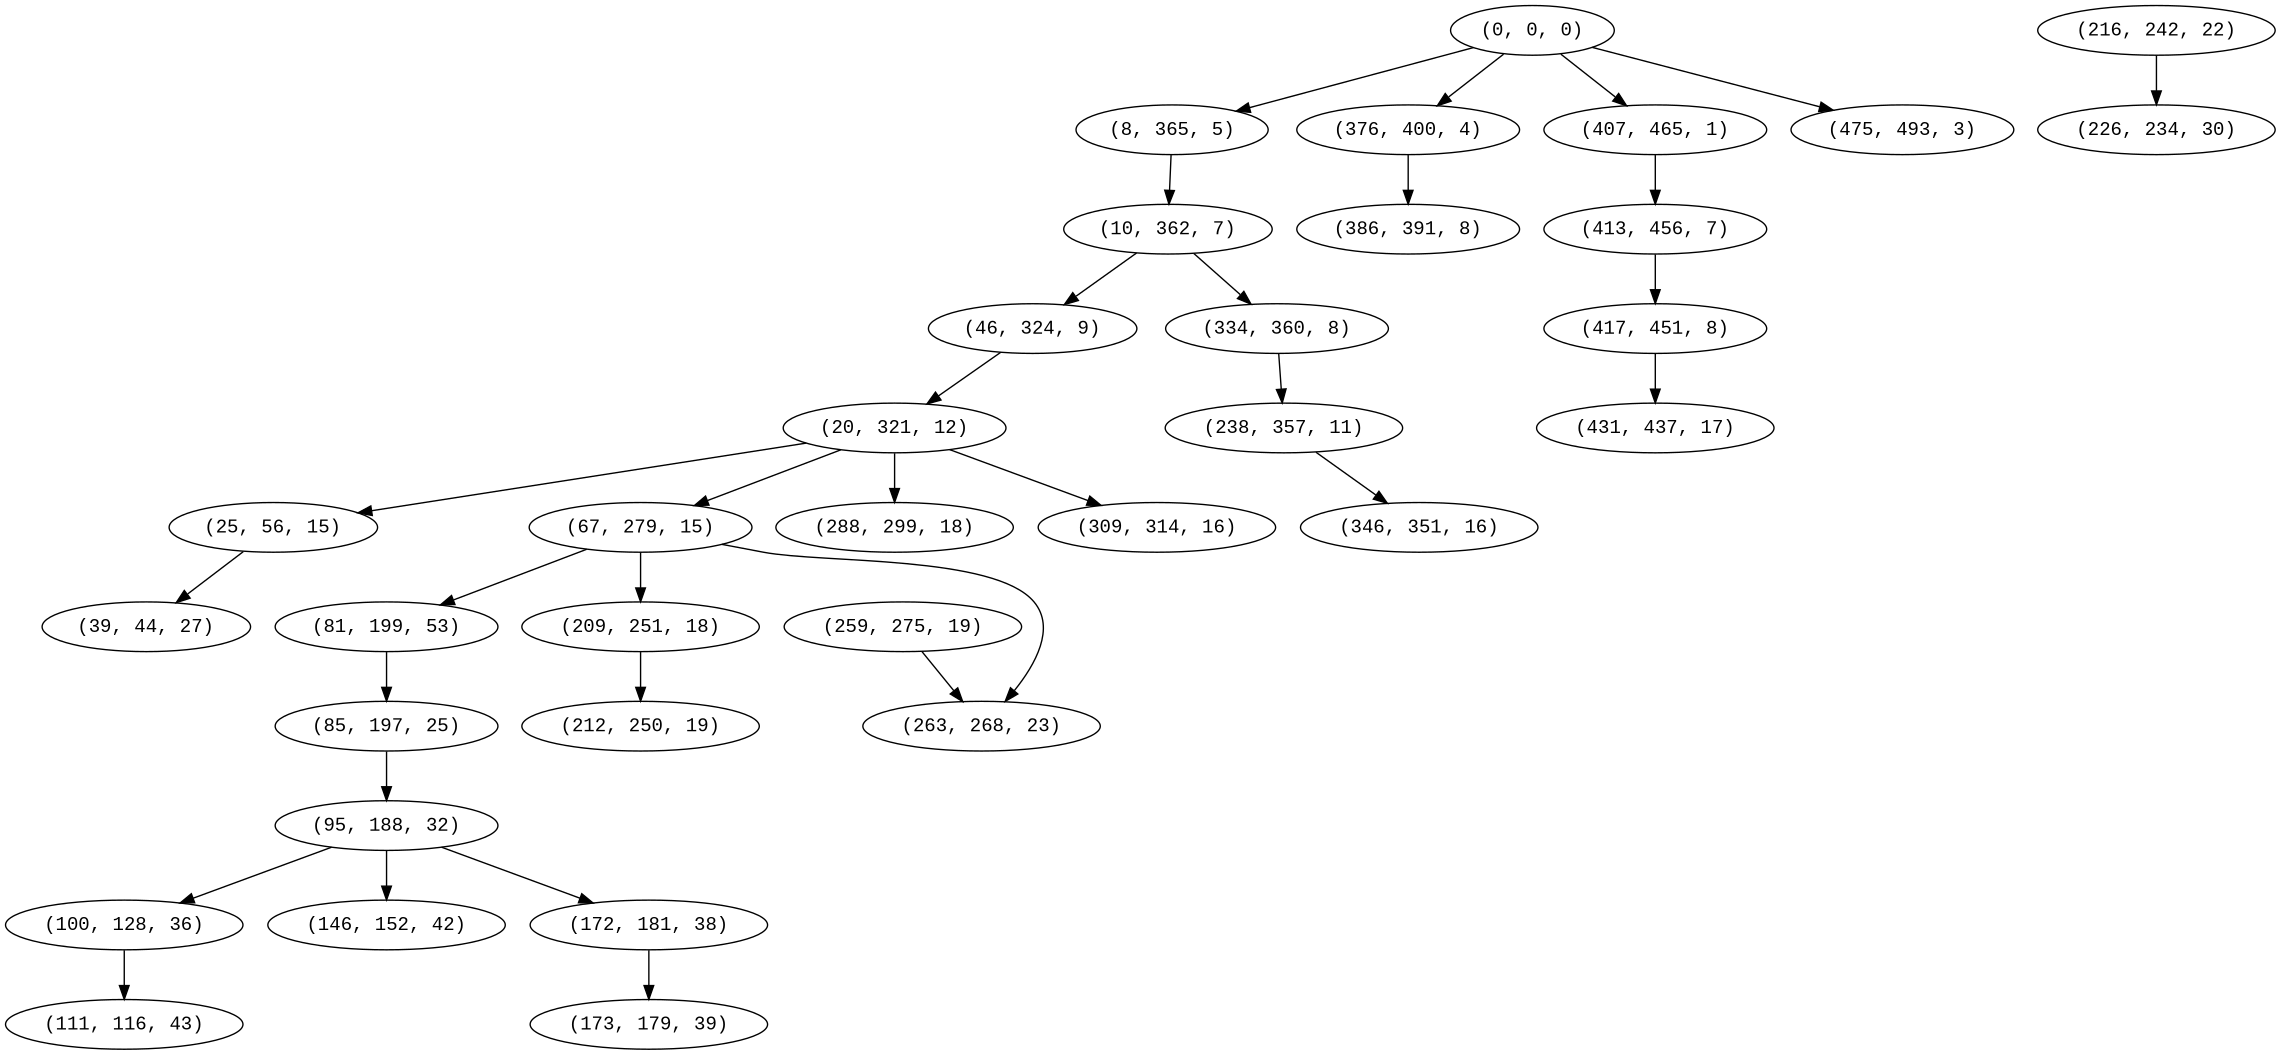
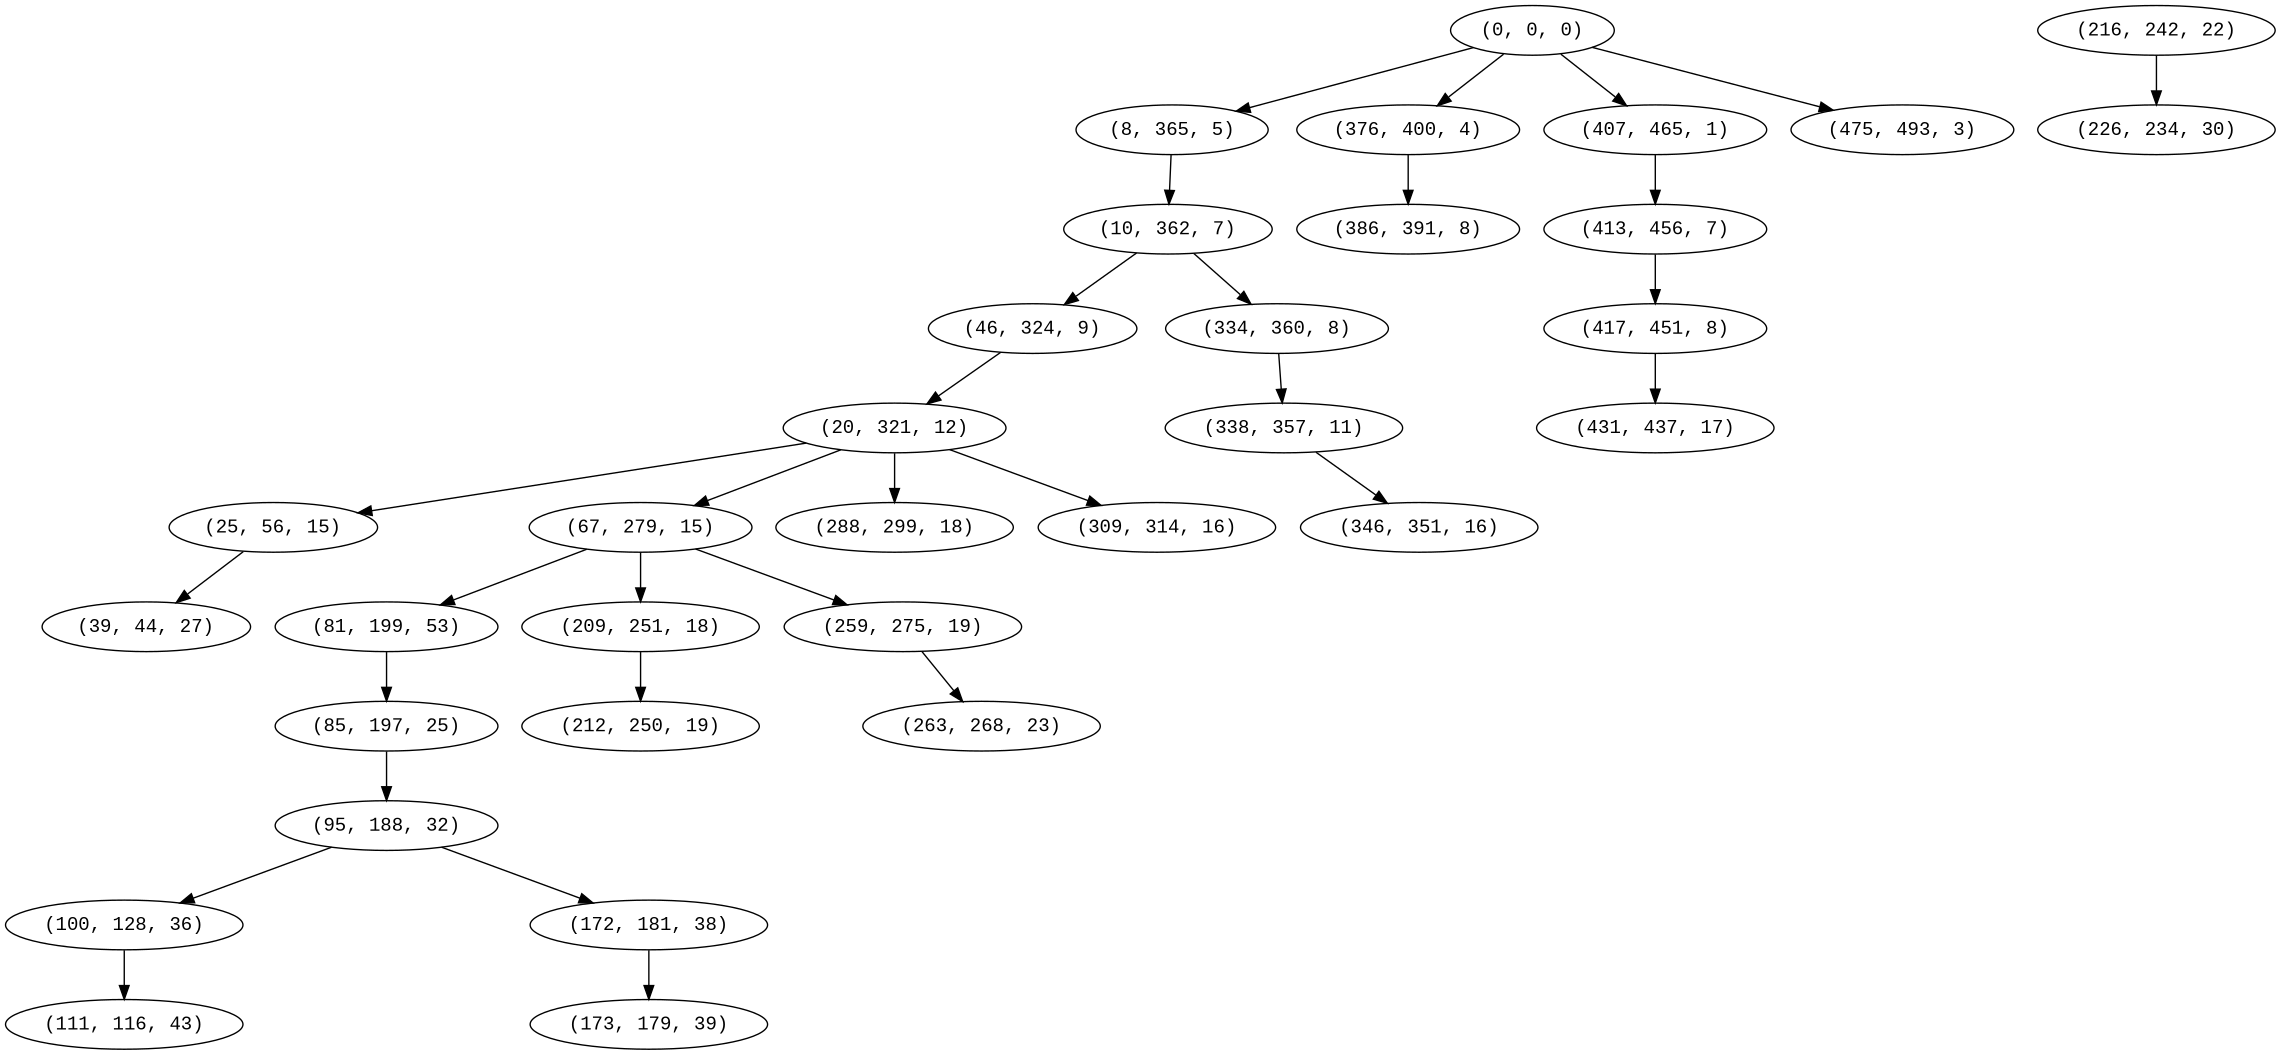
(1284, 428) -> (1284, 428)
(930, 567) -> (765, 575)
(387, 925) -> none
